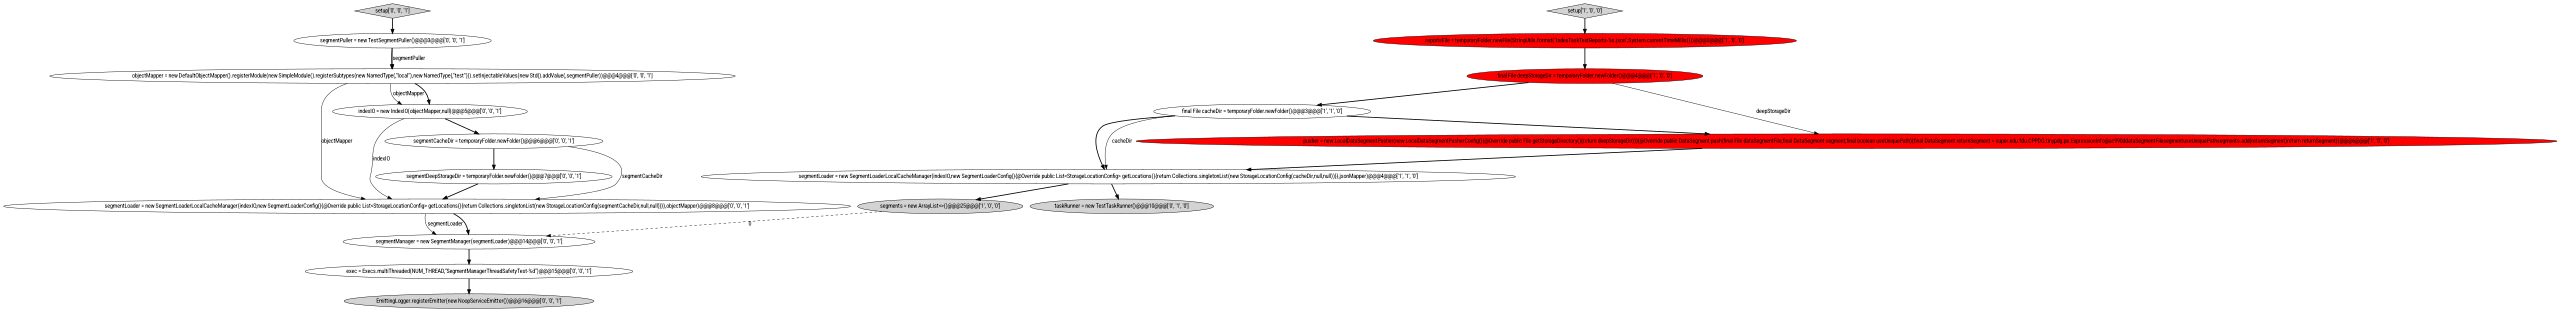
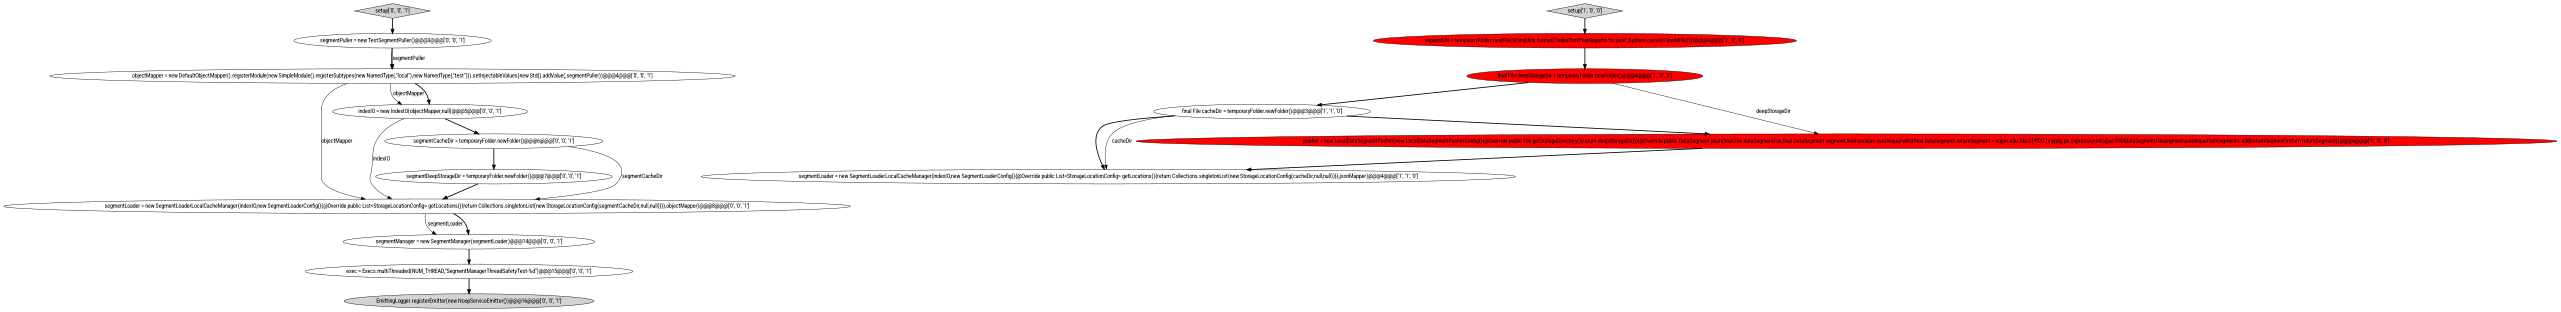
(940, 206) -> none
(1122, 206) -> none
